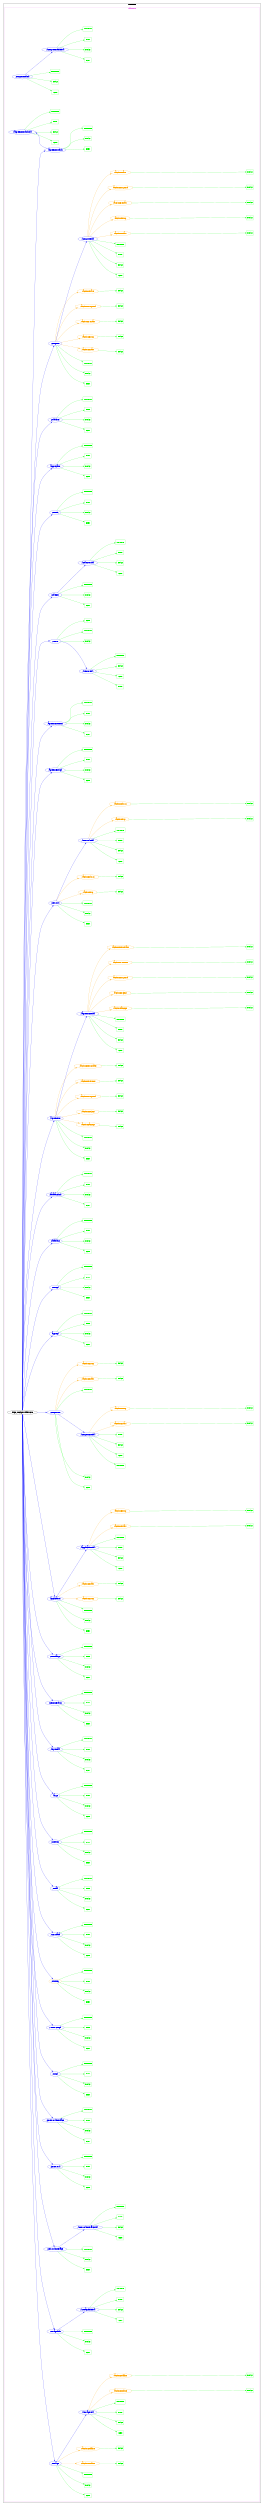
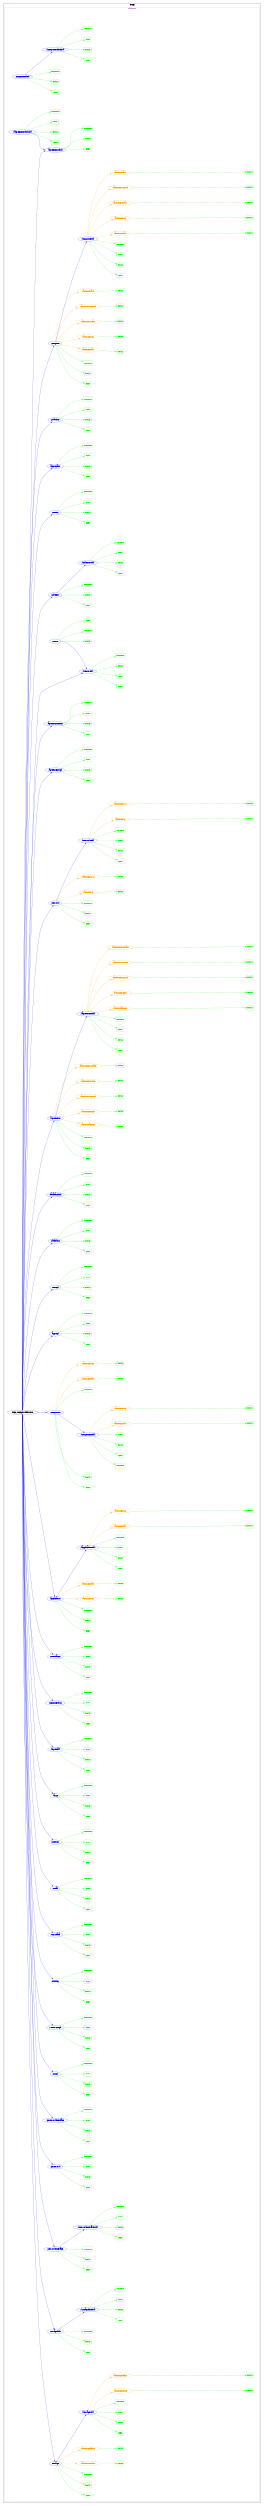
(132, 5) -> (132, 5)
(39, 143) -> (39, 141)
(27, 1023) -> (28, 1029)
